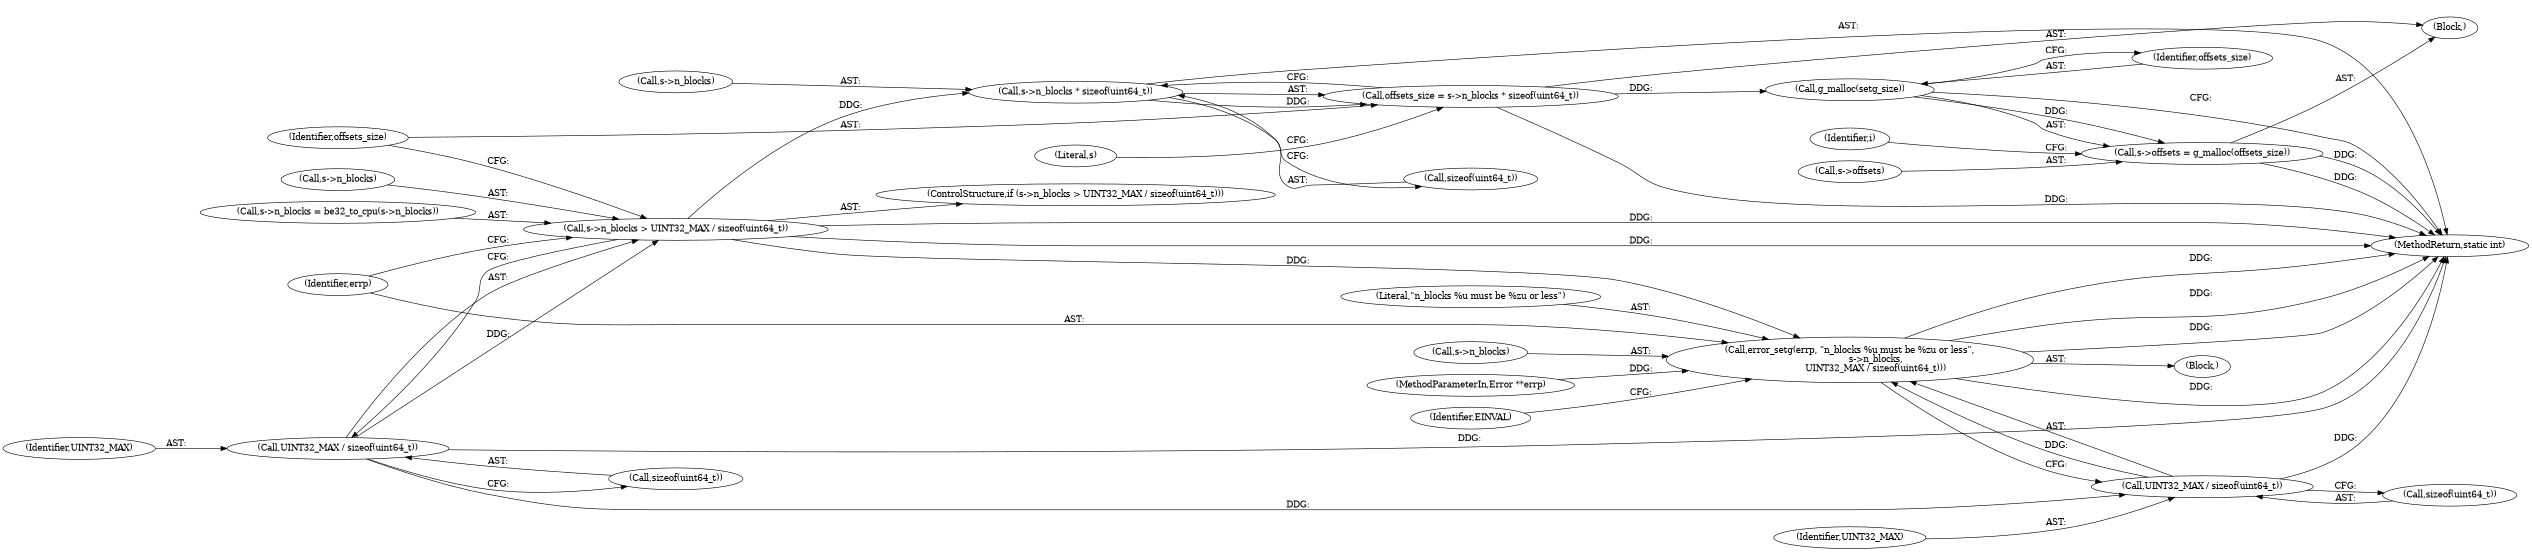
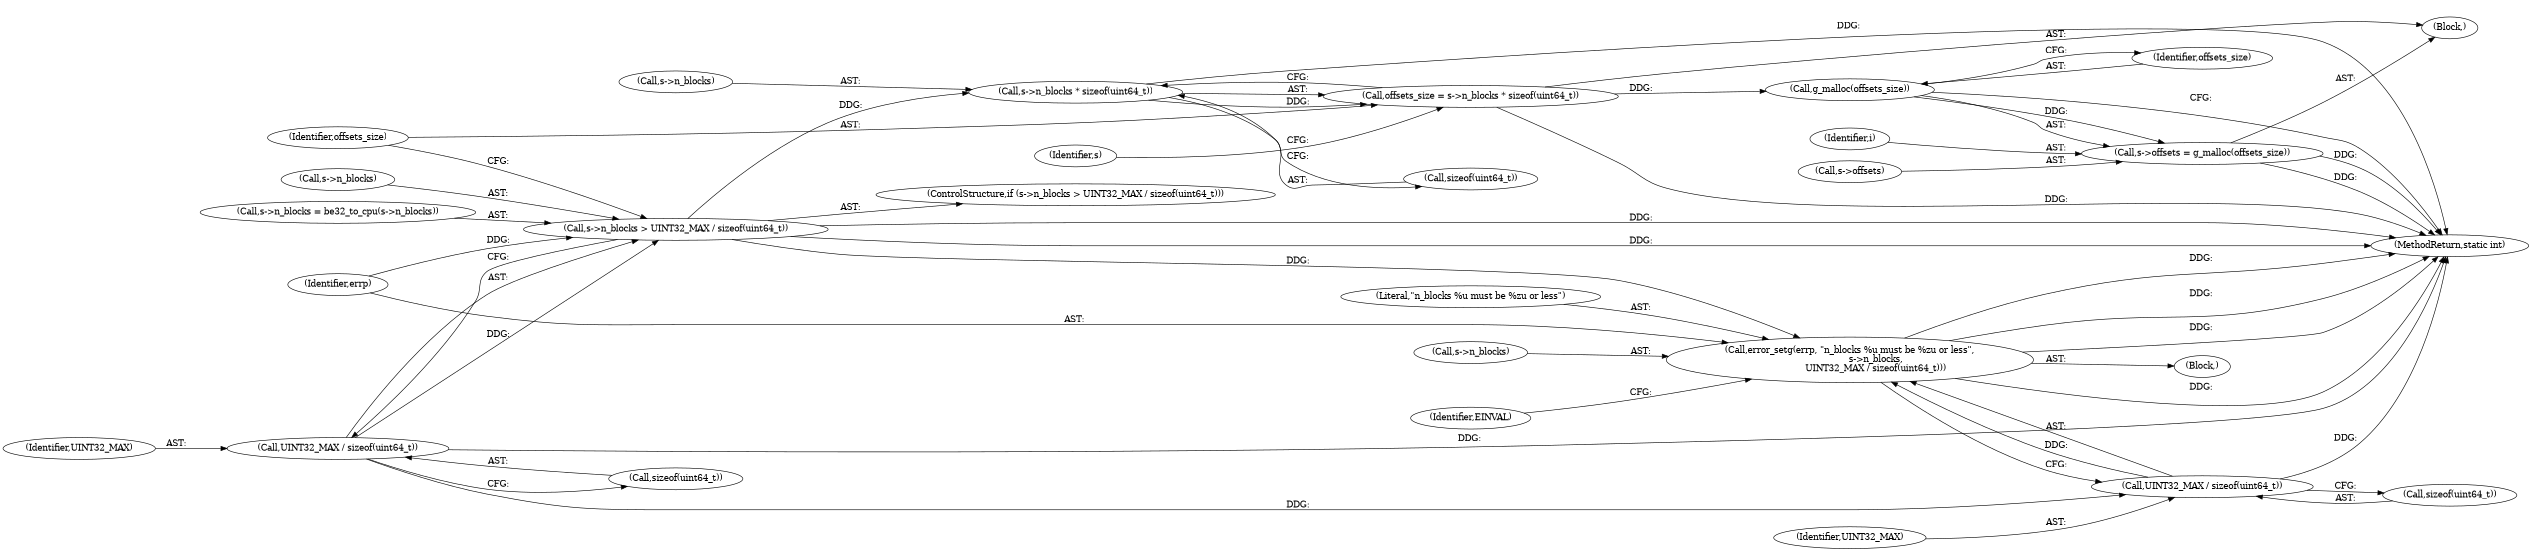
(1850, 26) -> (1850, 26)
(1850, 90) -> (1850, 90)
(2058, 148) -> (2058, 148)
(1076, 156) -> (1076, 156)
(500, 241) -> (500, 241)
(1471, 385) -> none
